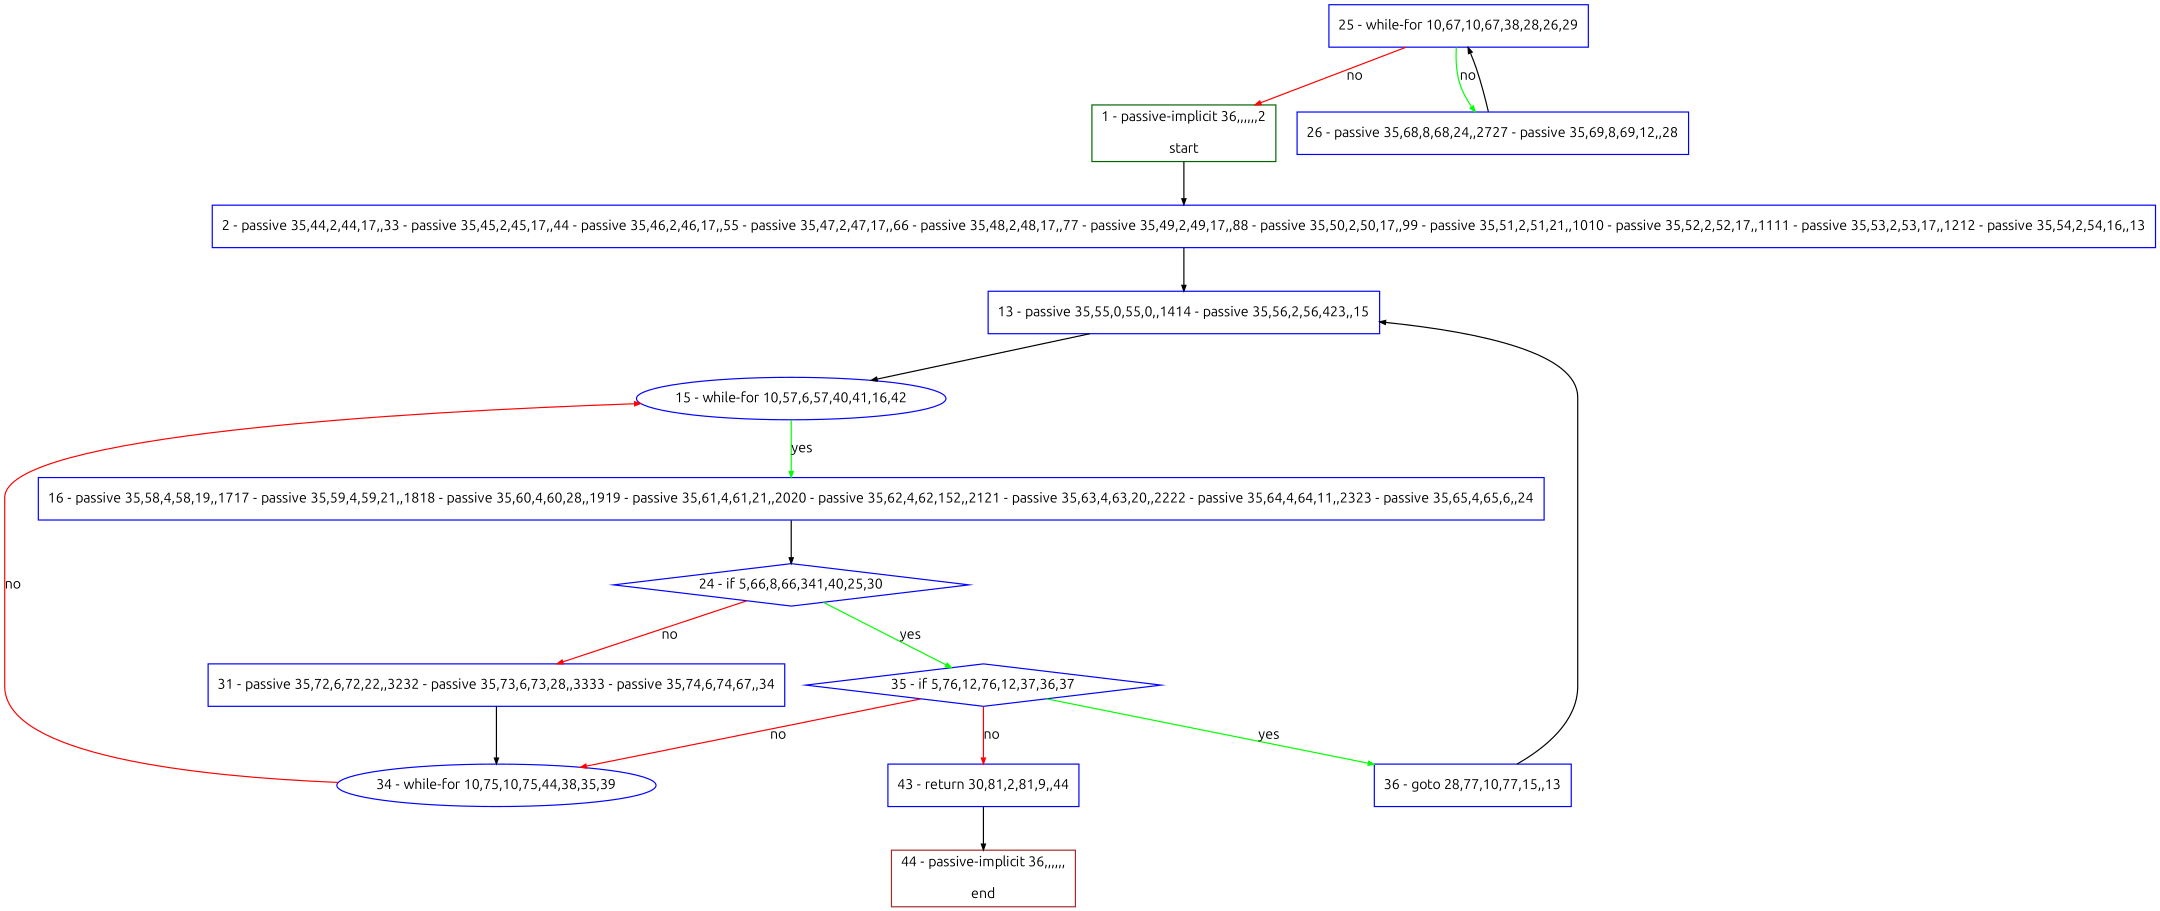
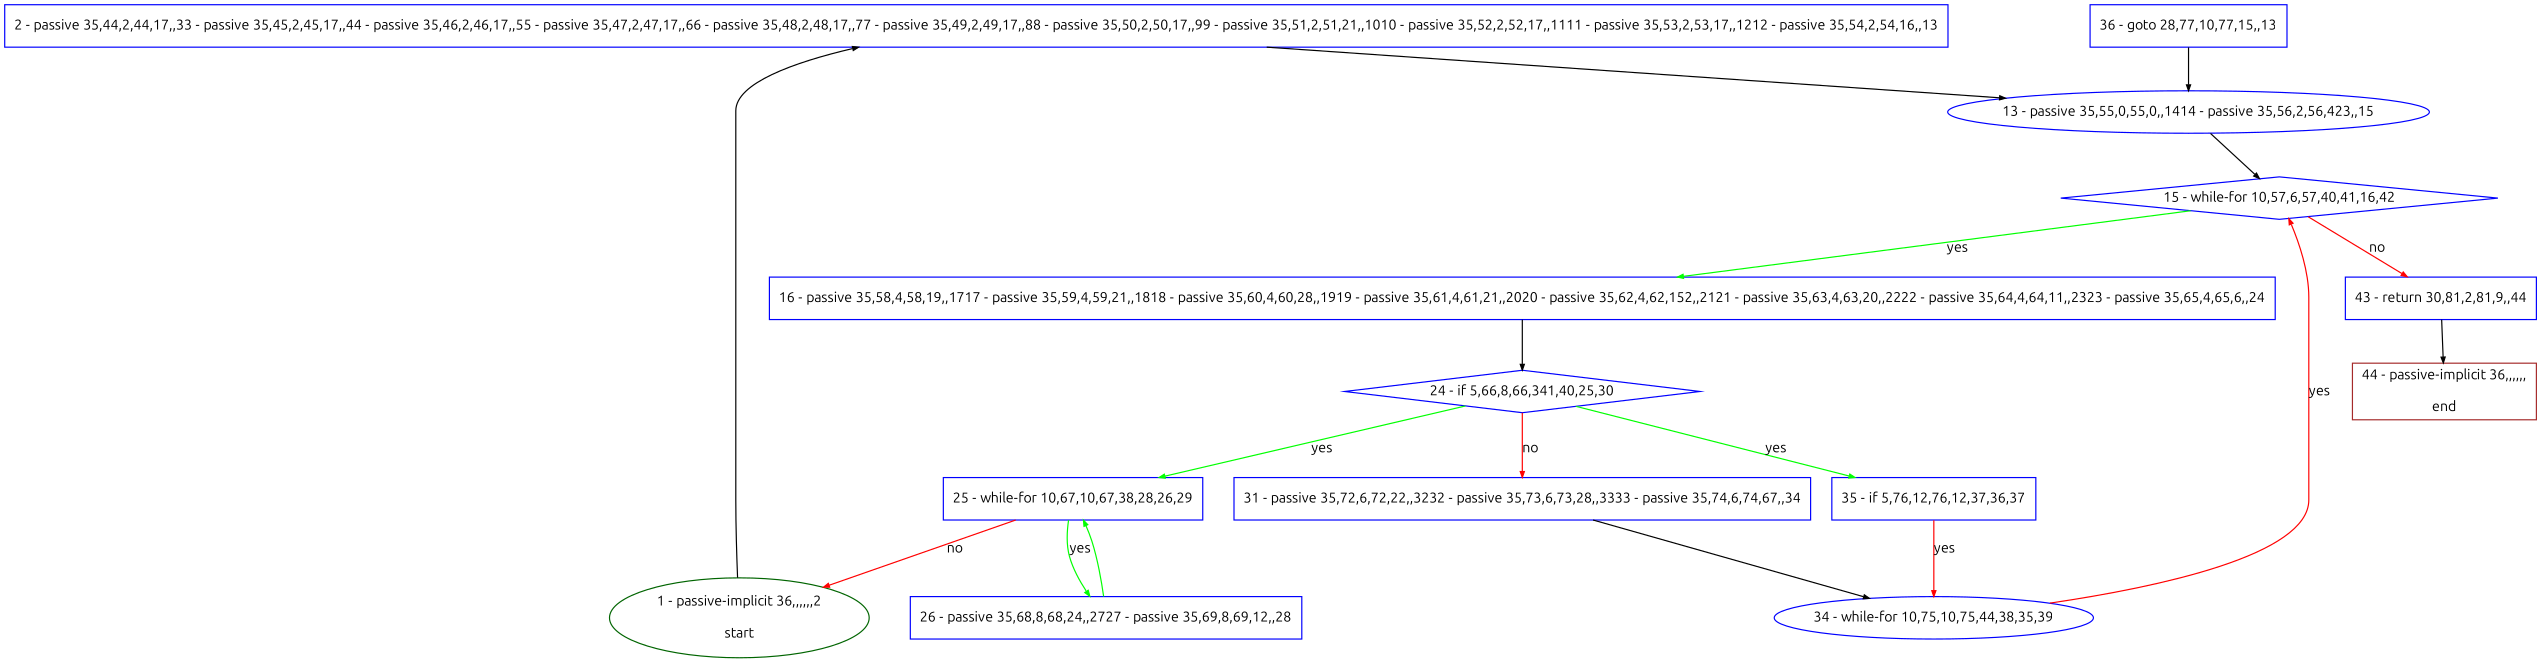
(1468, 76) -> (1081, 549)
(1481, 82) -> (1097, 560)
(1184, 133) -> (739, 618)
(1184, 312) -> (2189, 112)
(791, 399) -> (2279, 198)
none -> (1315, 441)
(13, 585) -> (2320, 391)
(983, 685) -> (1934, 499)
(1207, 731) -> none
(983, 732) -> (2355, 245)
(778, 735) -> (1945, 549)
